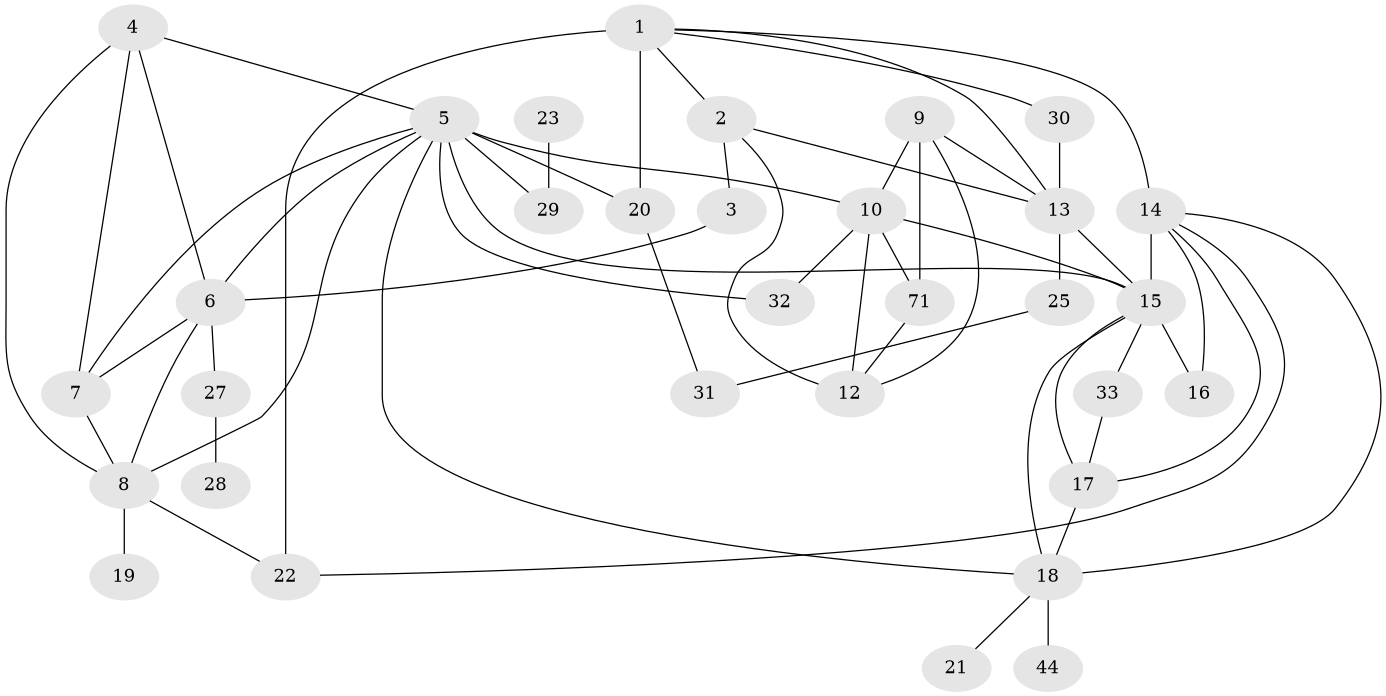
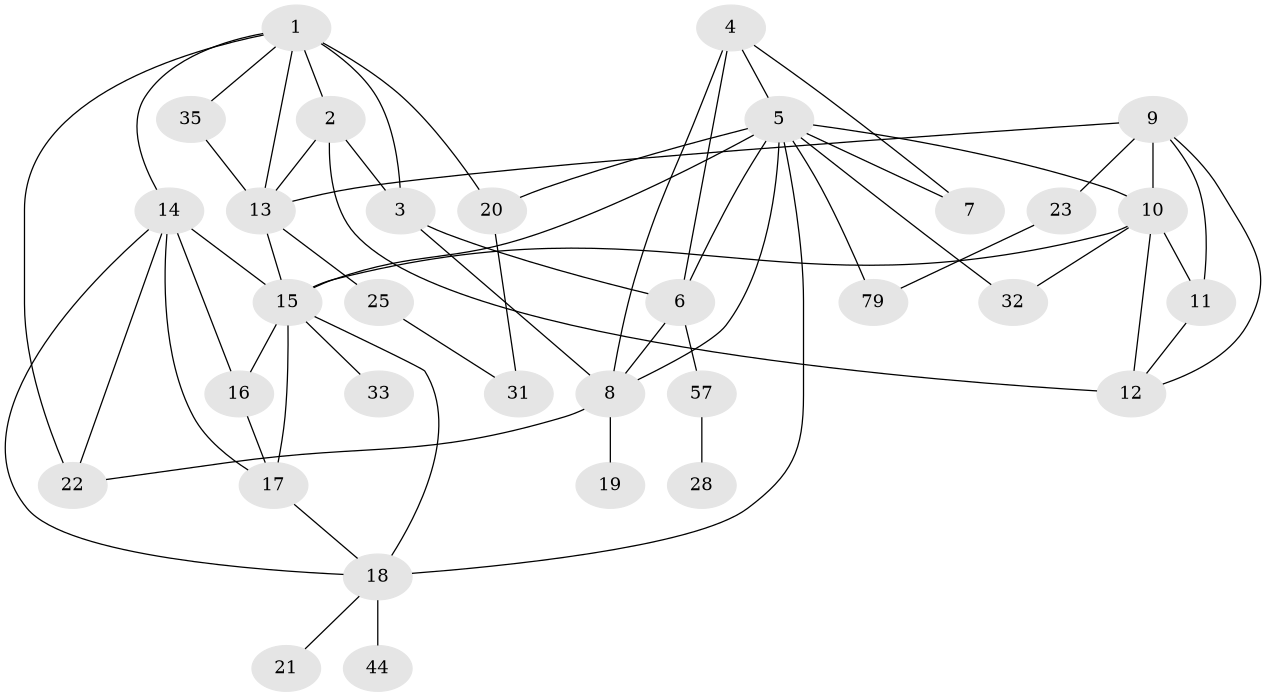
none -> (381, 105)
(1060, 119) -> (191, 119)
none -> (1107, 165)
(549, 211) -> (873, 302)
(920, 302) -> (1201, 302)
(143, 348) -> none
(216, 394) -> (702, 394)
(100, 440) -> (493, 291)
(1096, 440) -> (256, 439)
